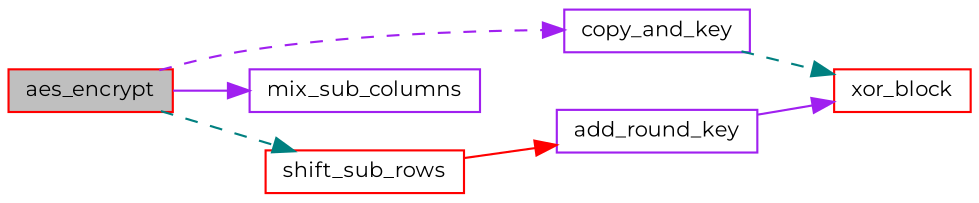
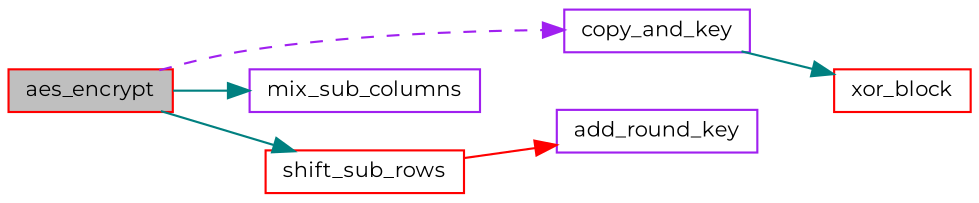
(777, 60) -> (777, 60)
(200, 91) -> (200, 91)
(785, 110) -> none
(217, 128) -> (217, 128)
